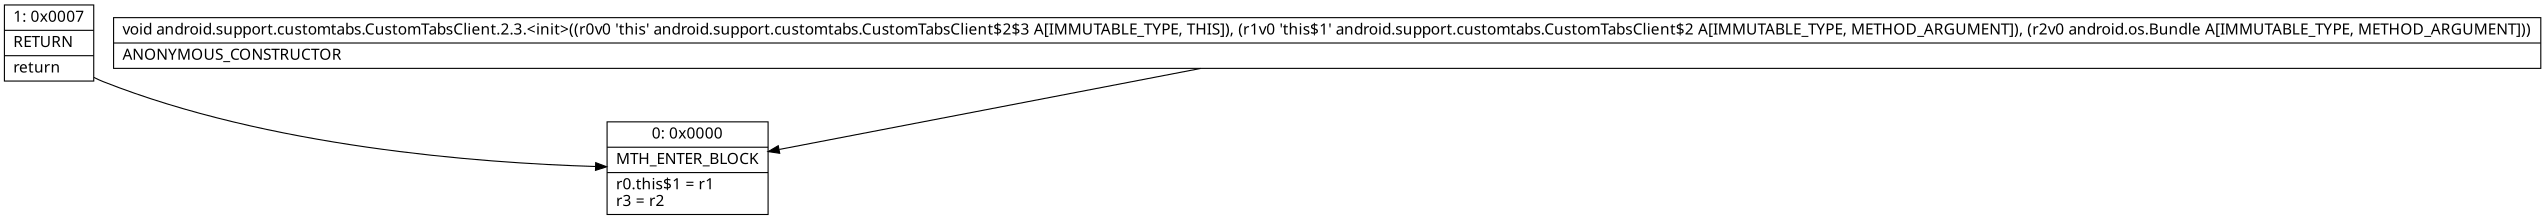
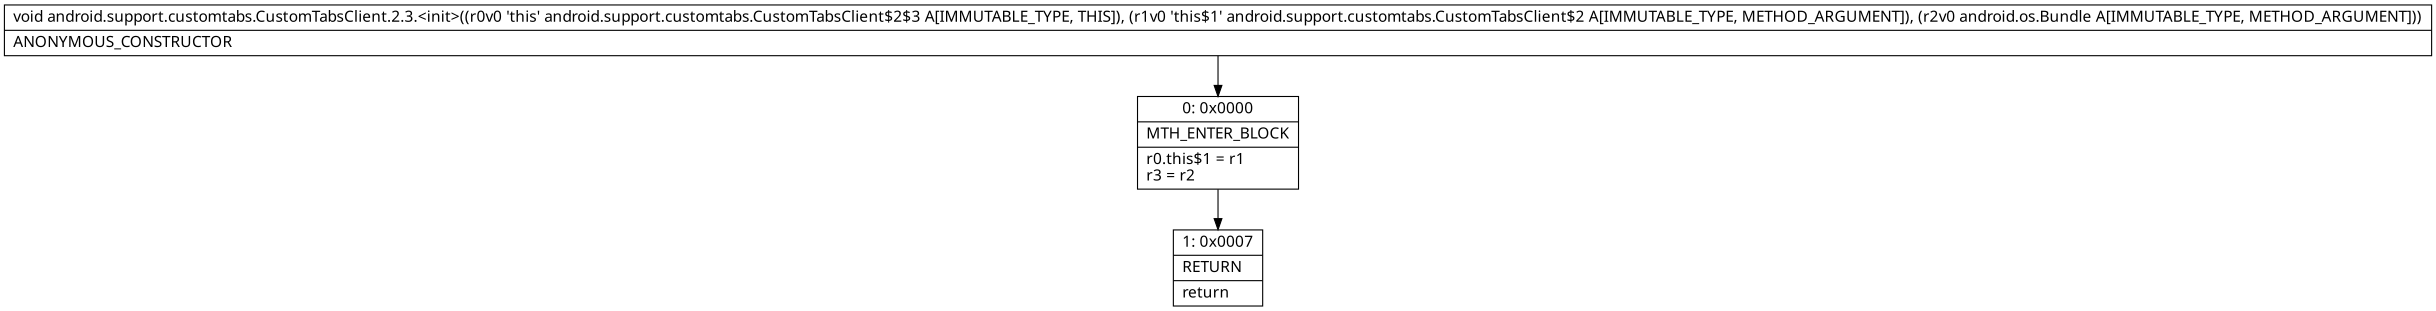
(341, 143) -> (1218, 204)
